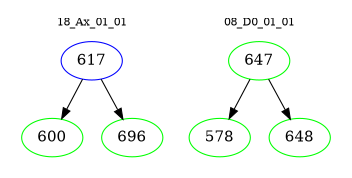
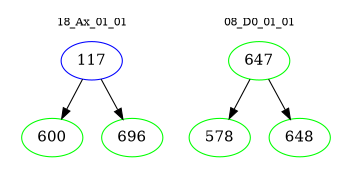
(92, 61) -> (92, 61)
